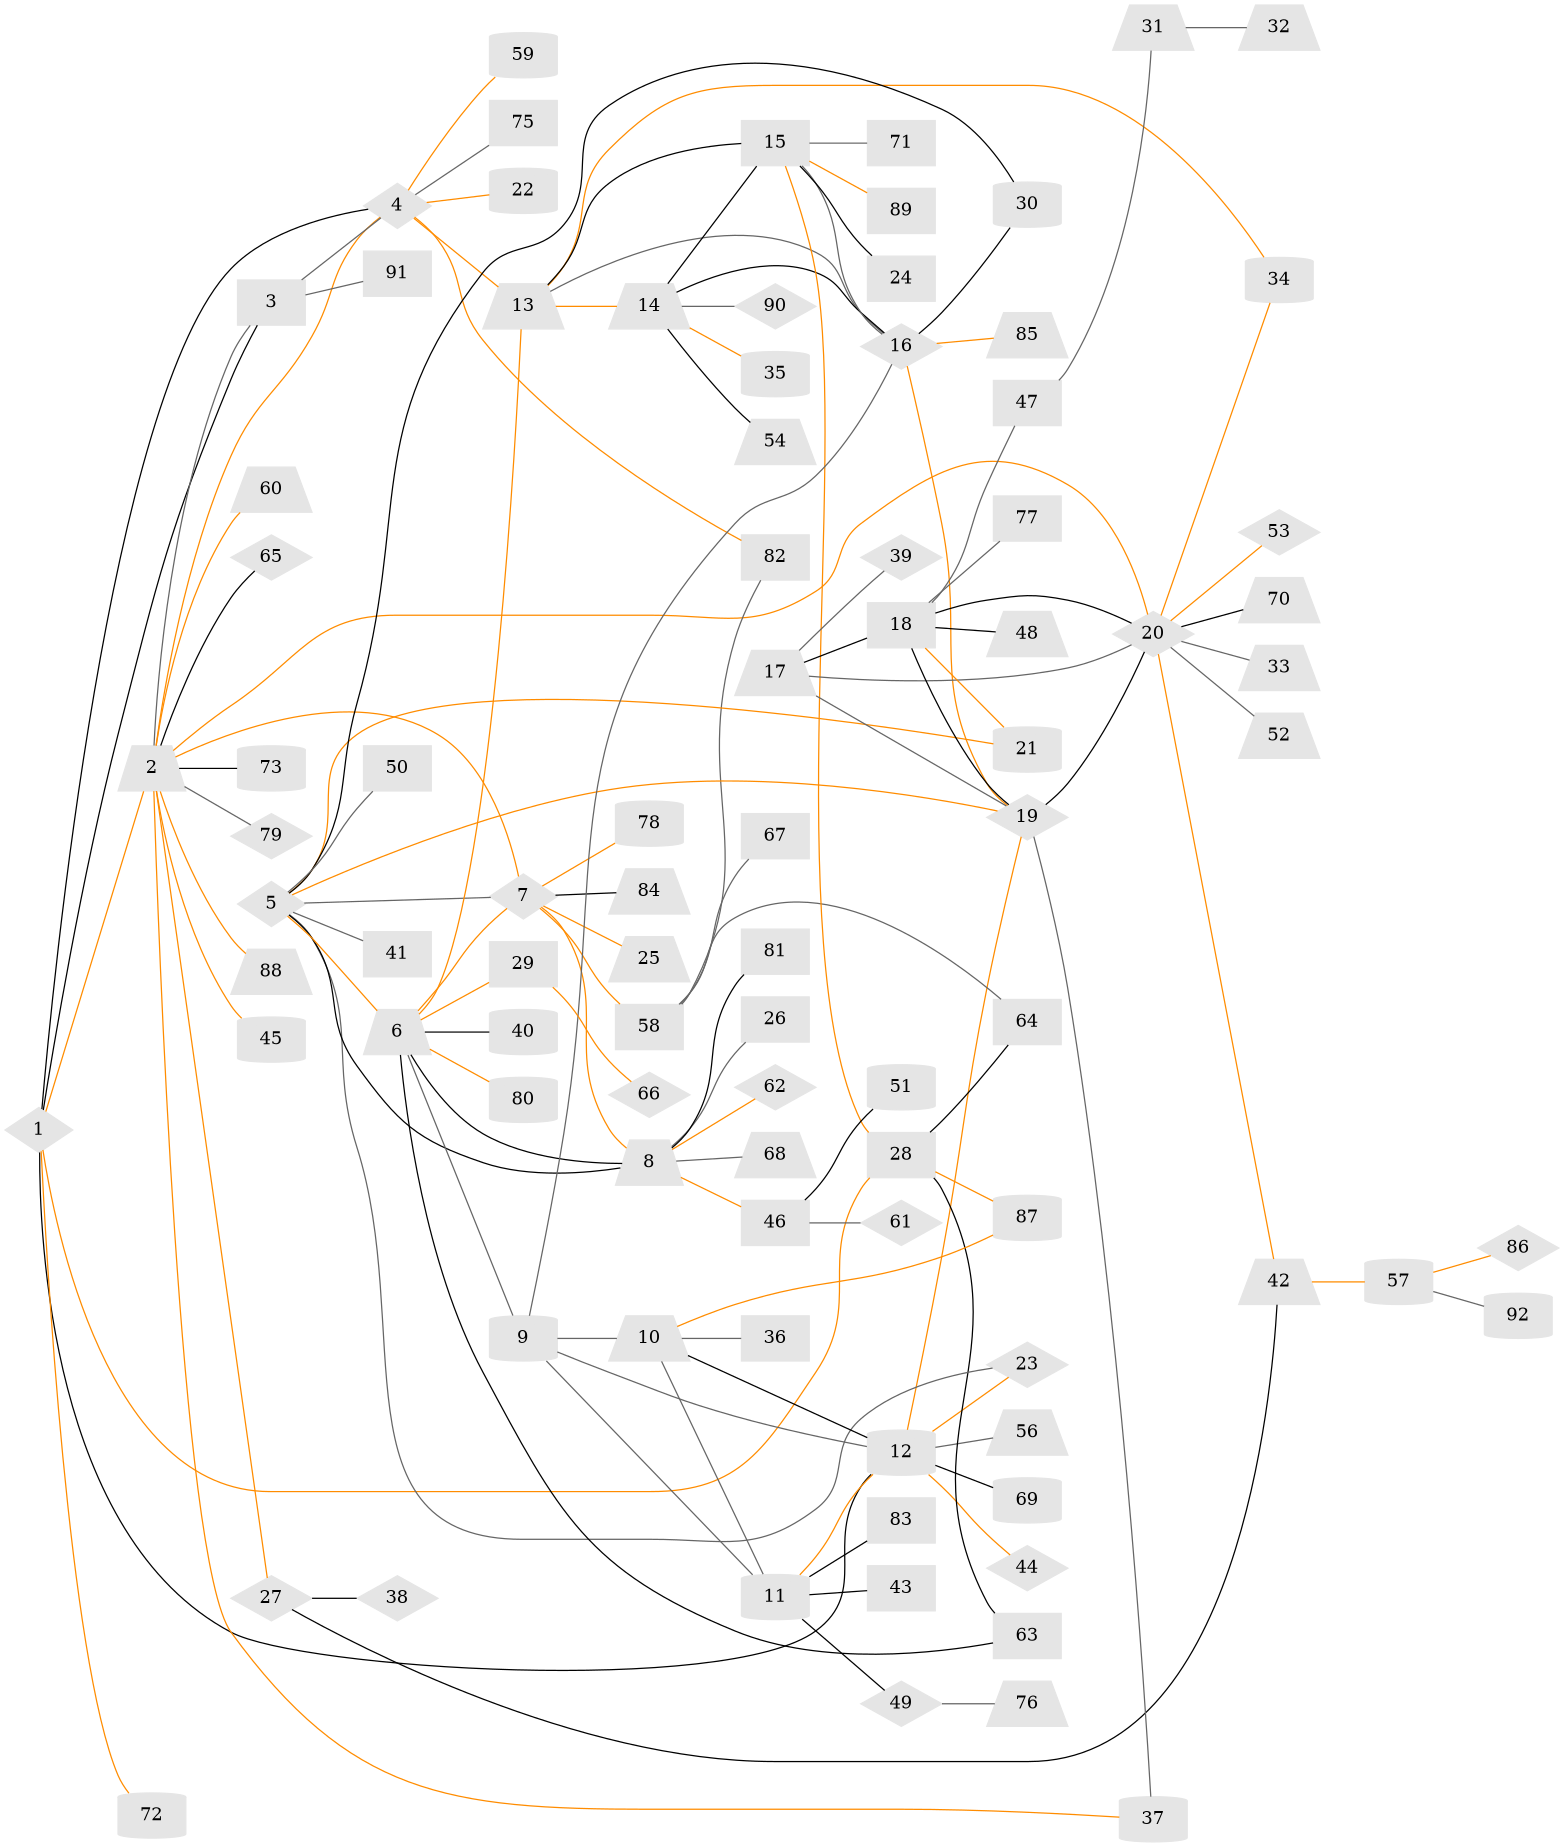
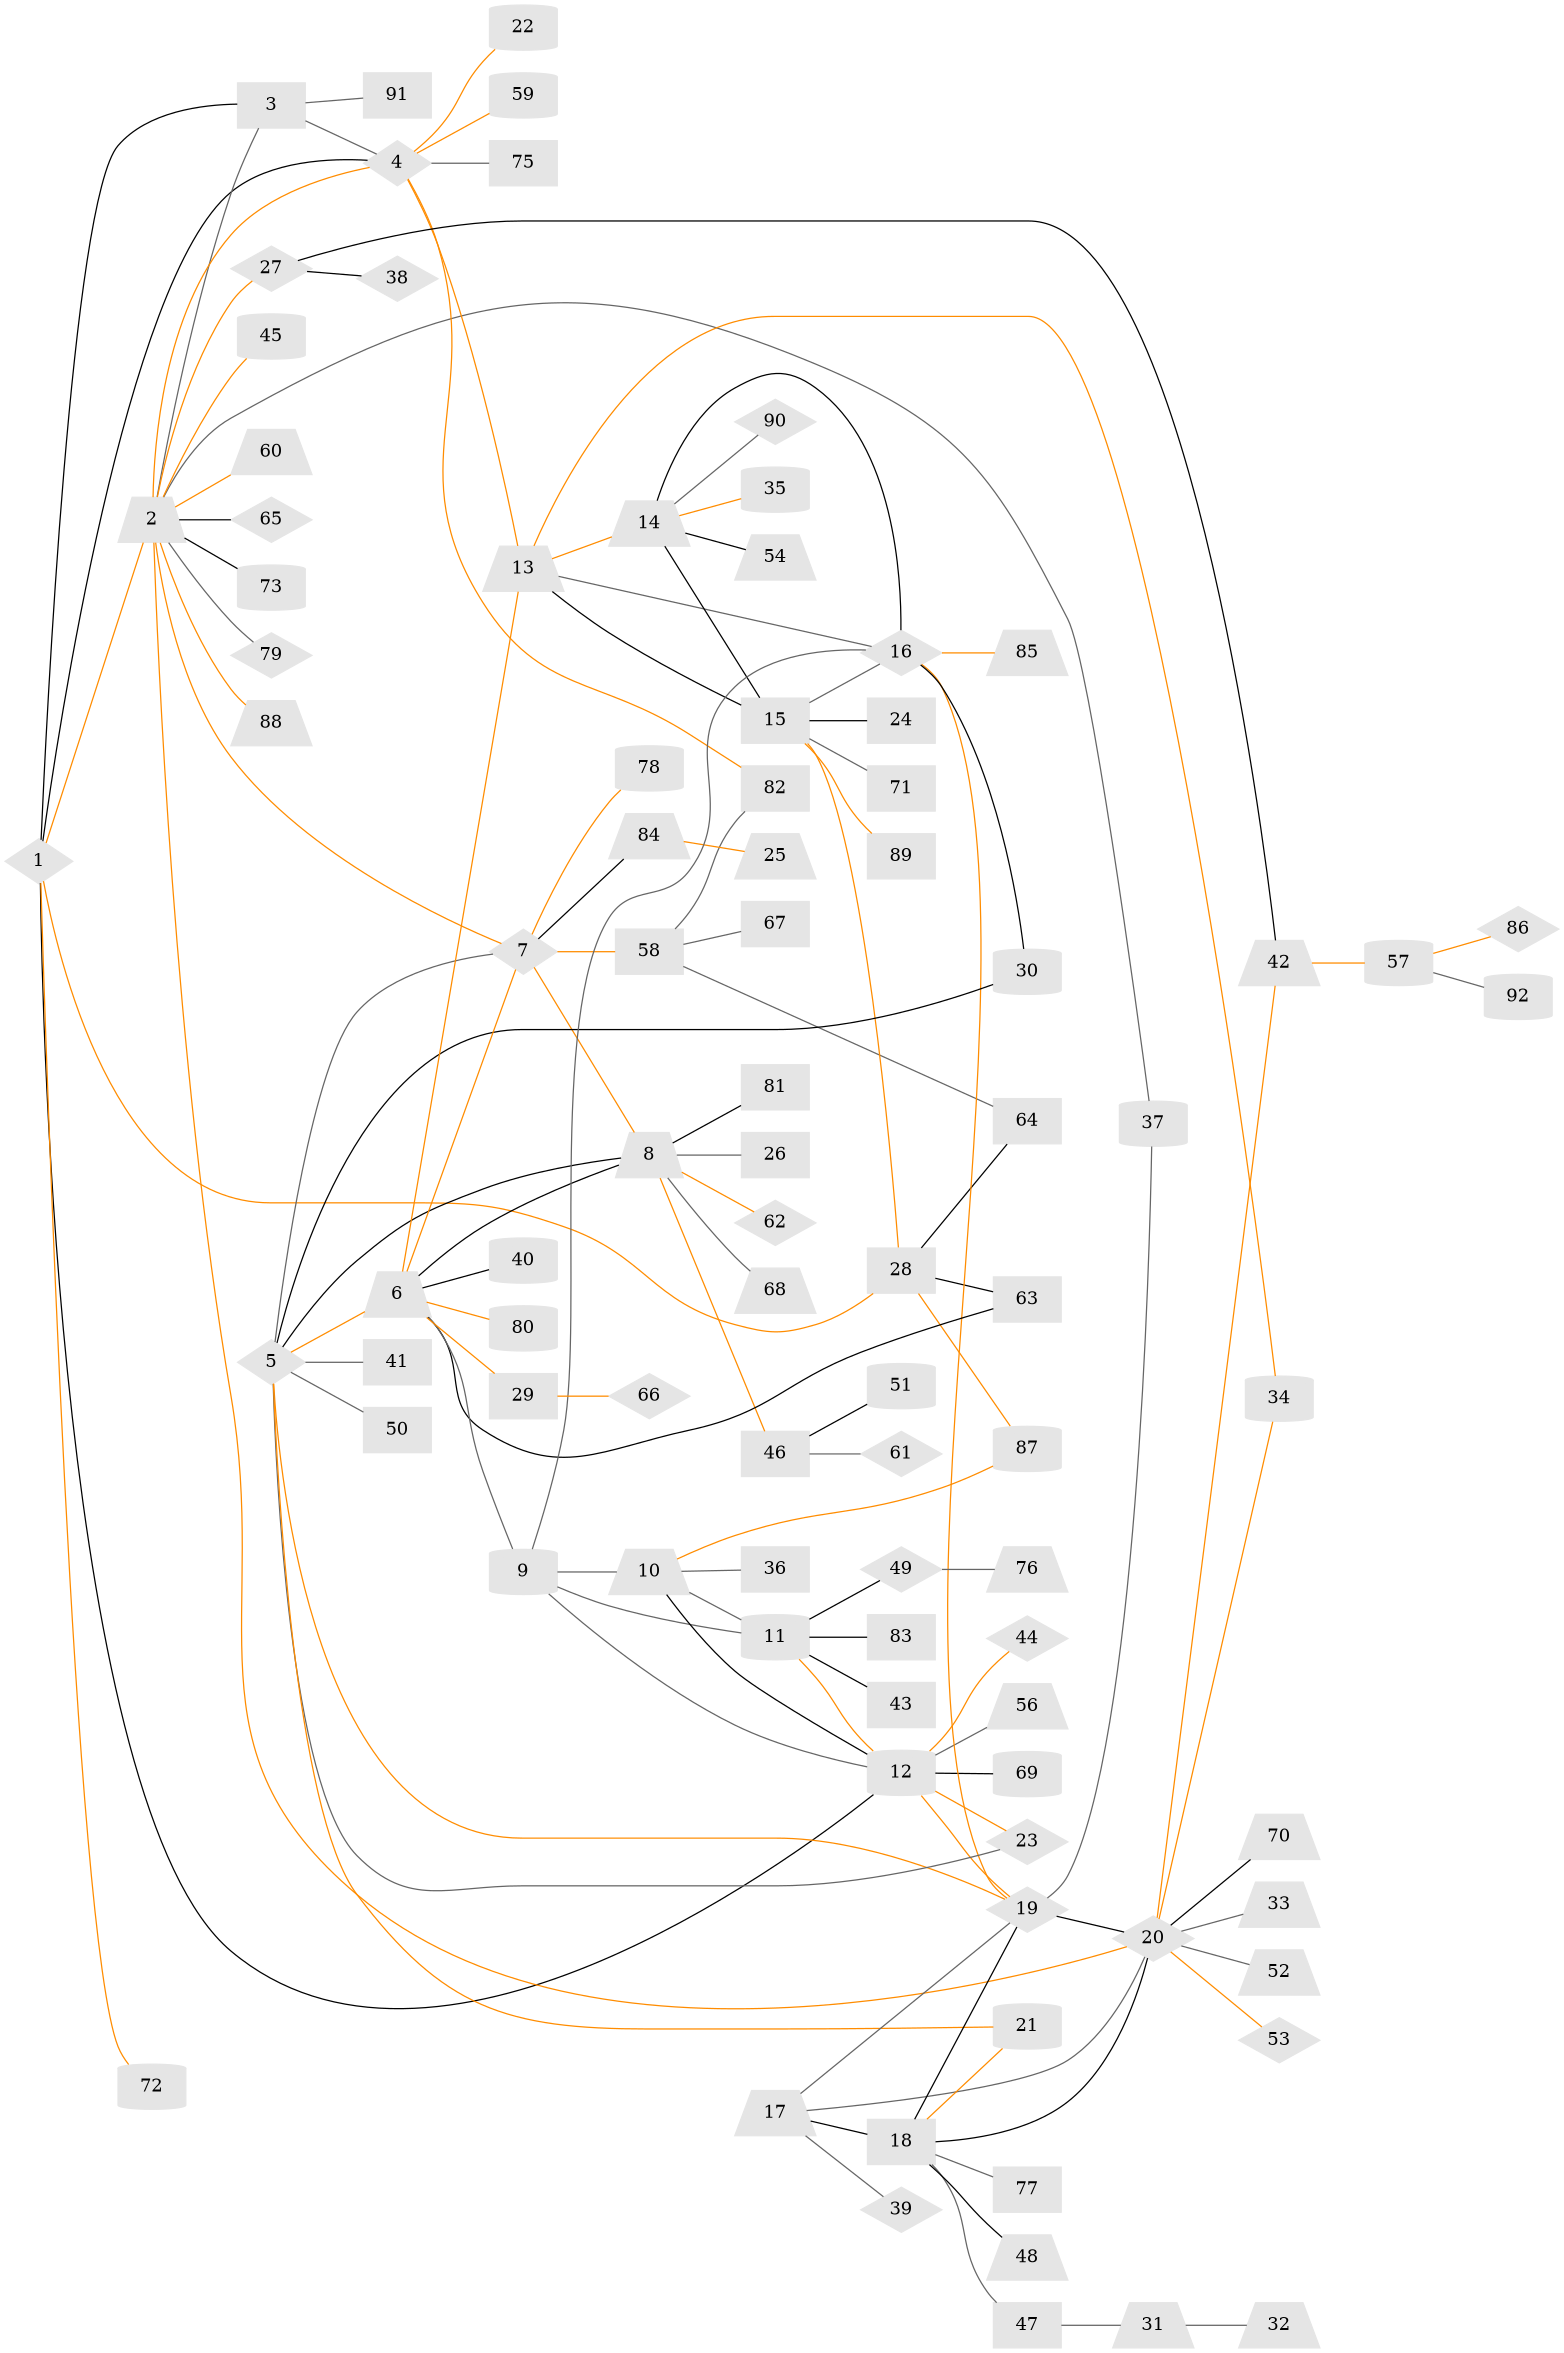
(577, 923) -> (711, 846)
(263, 1672) -> (877, 393)
